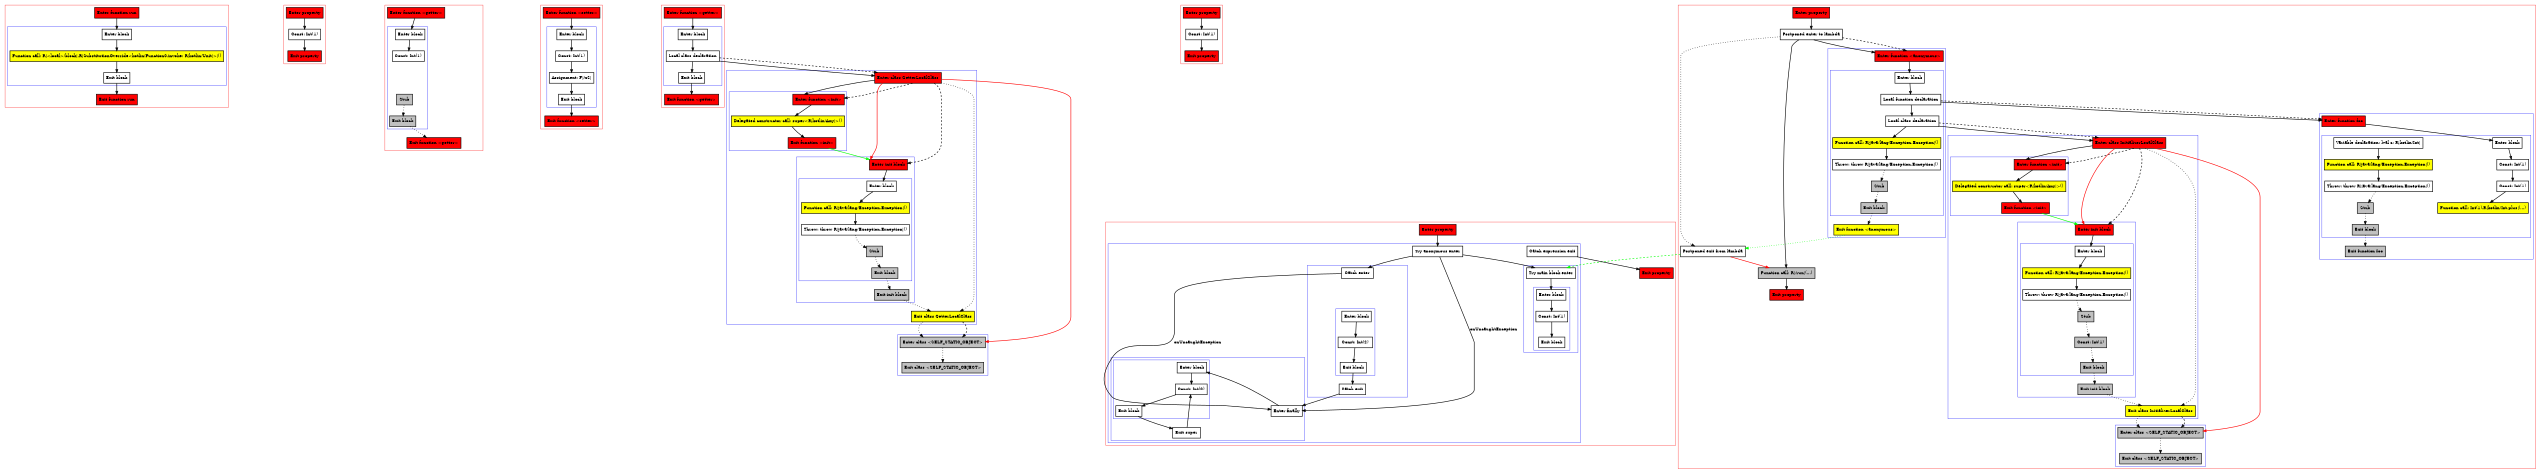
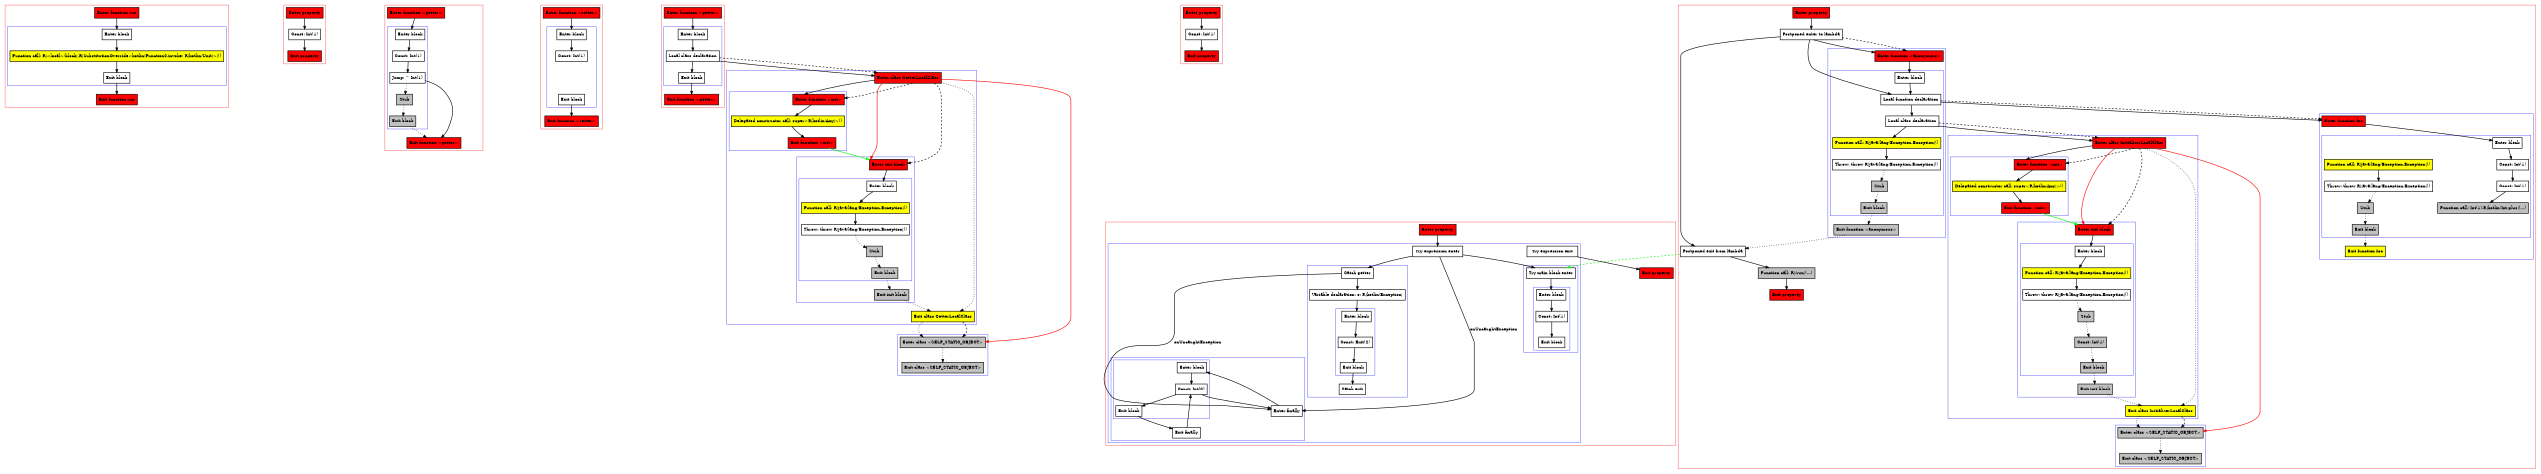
none -> (407, 78)
(572, 78) -> none
(1681, 101) -> (1681, 101)
(2378, 143) -> none
(1784, 151) -> (1836, 78)
(2483, 208) -> (2483, 208)
(1866, 230) -> (1866, 230)
(1797, 243) -> (1797, 243)
(1438, 251) -> (1438, 251)
(1552, 251) -> (1552, 251)
(2365, 251) -> (2365, 251)
(1748, 262) -> (1748, 262)
(1357, 273) -> (1357, 273)
none -> (1357, 295)
(1355, 342) -> (1355, 342)
(1322, 399) -> (1235, 402)
(1187, 433) -> (1187, 433)
